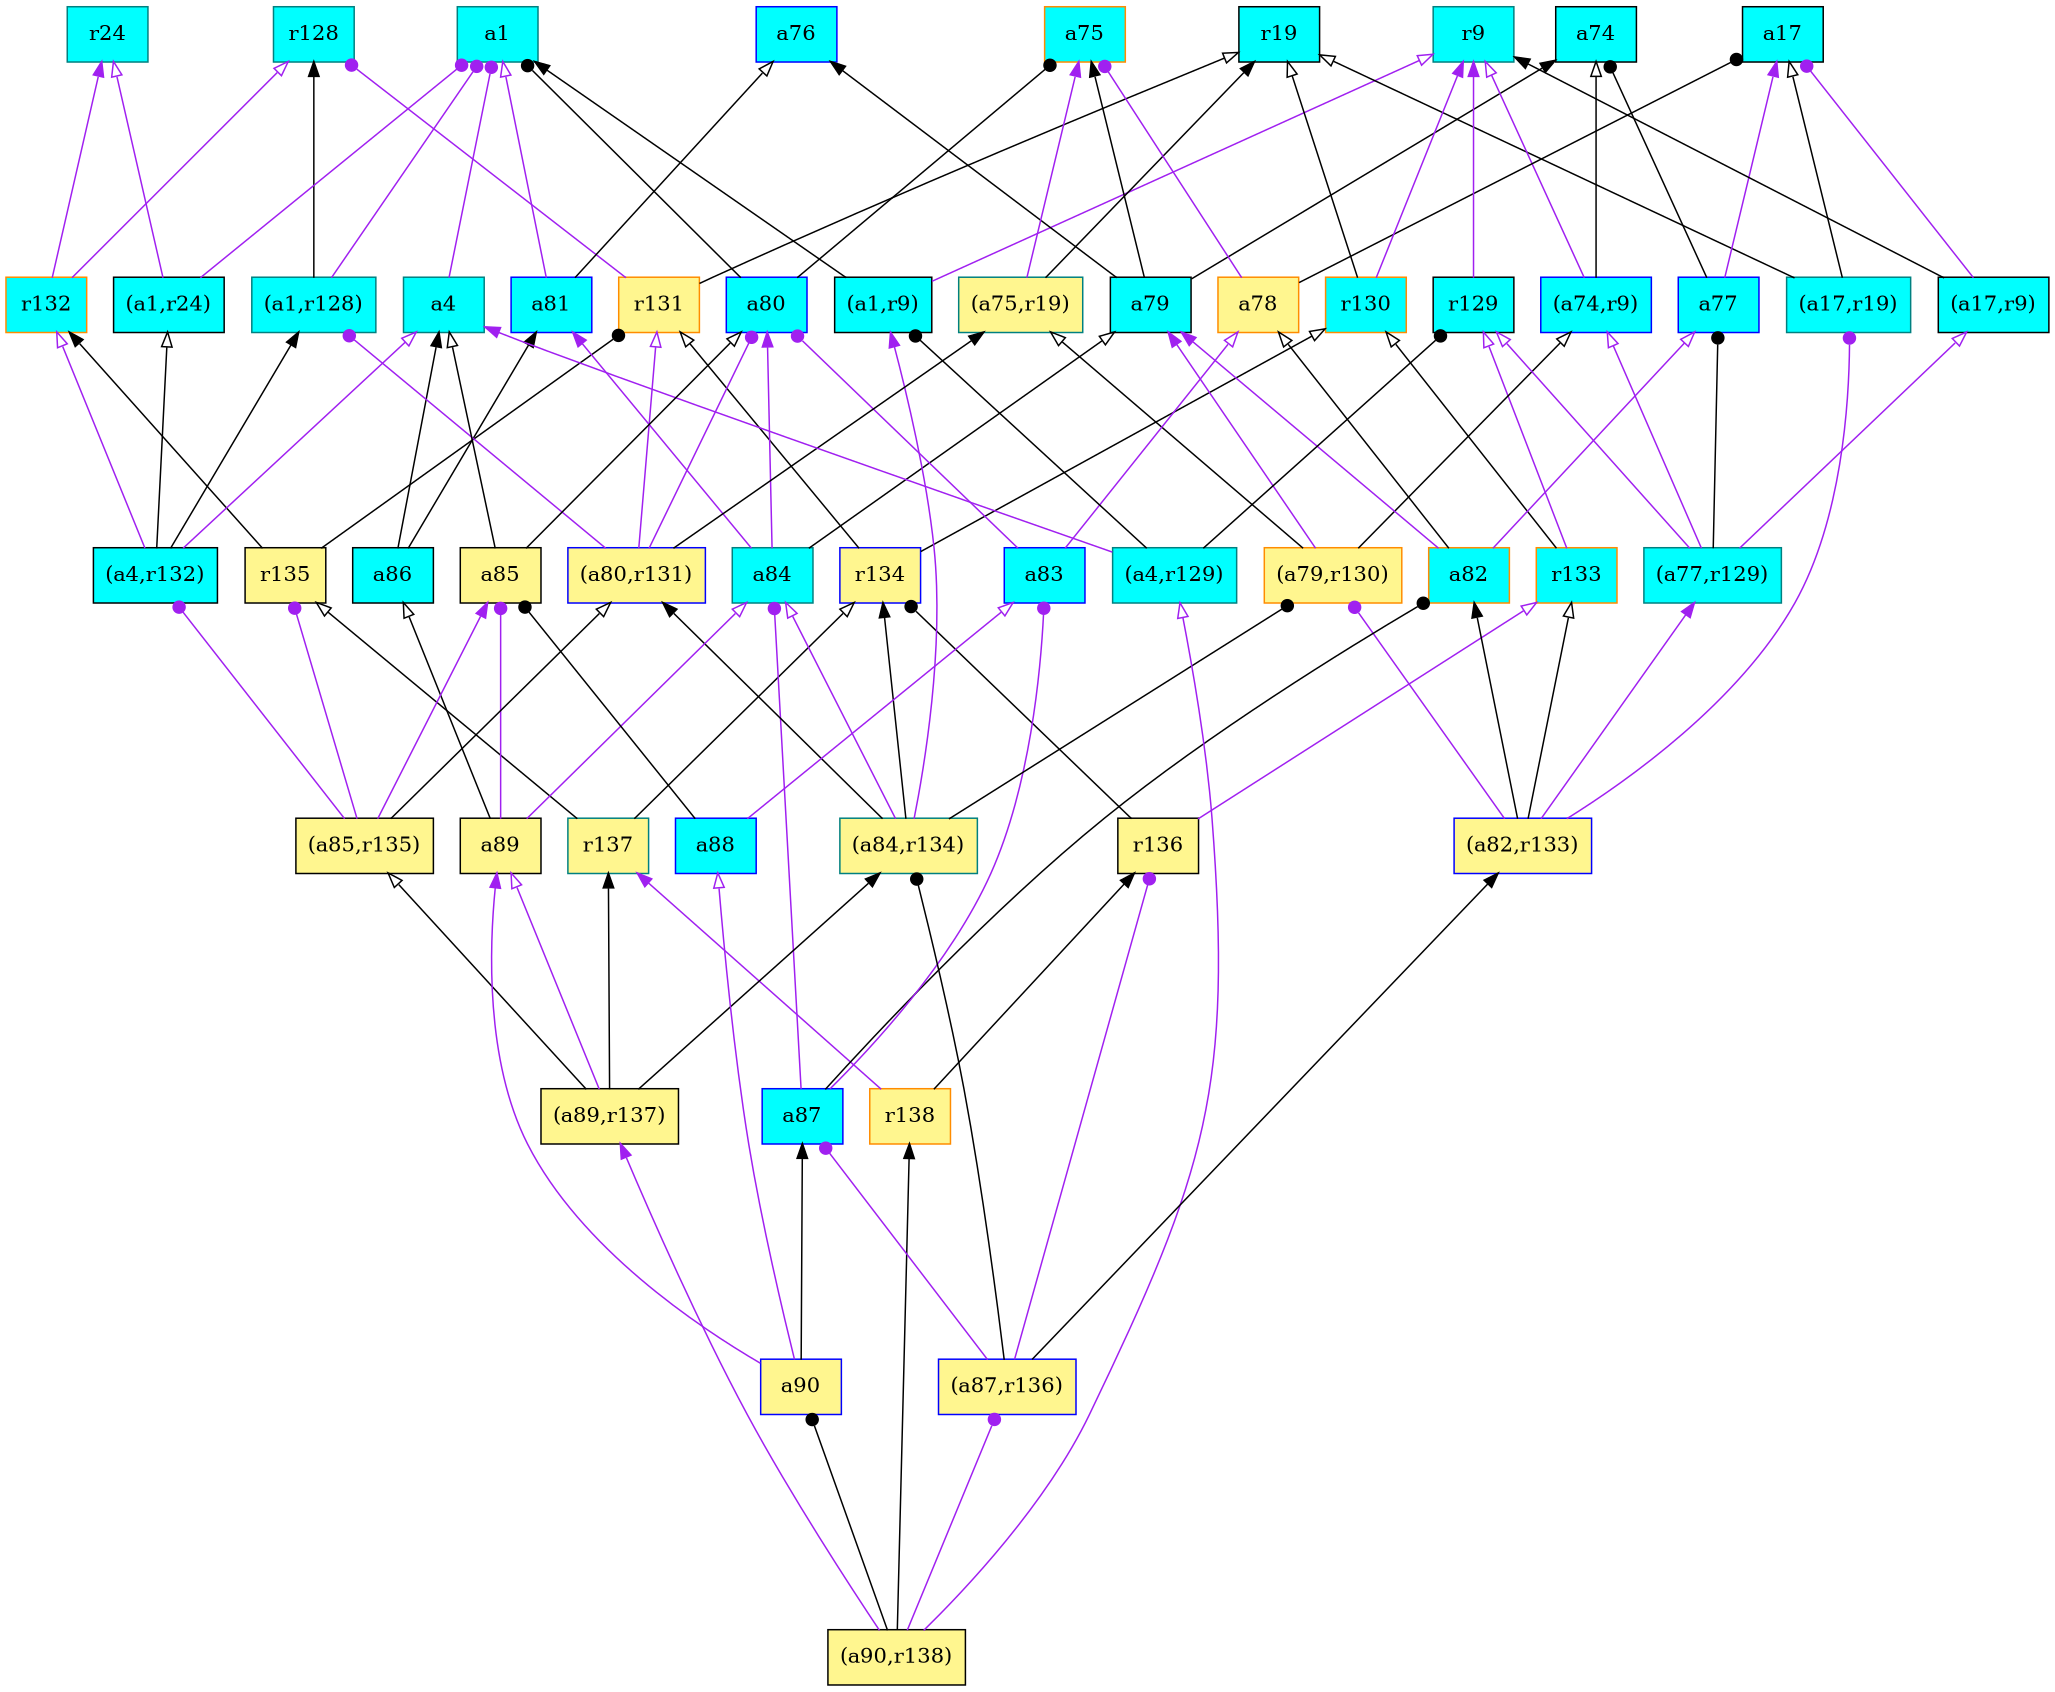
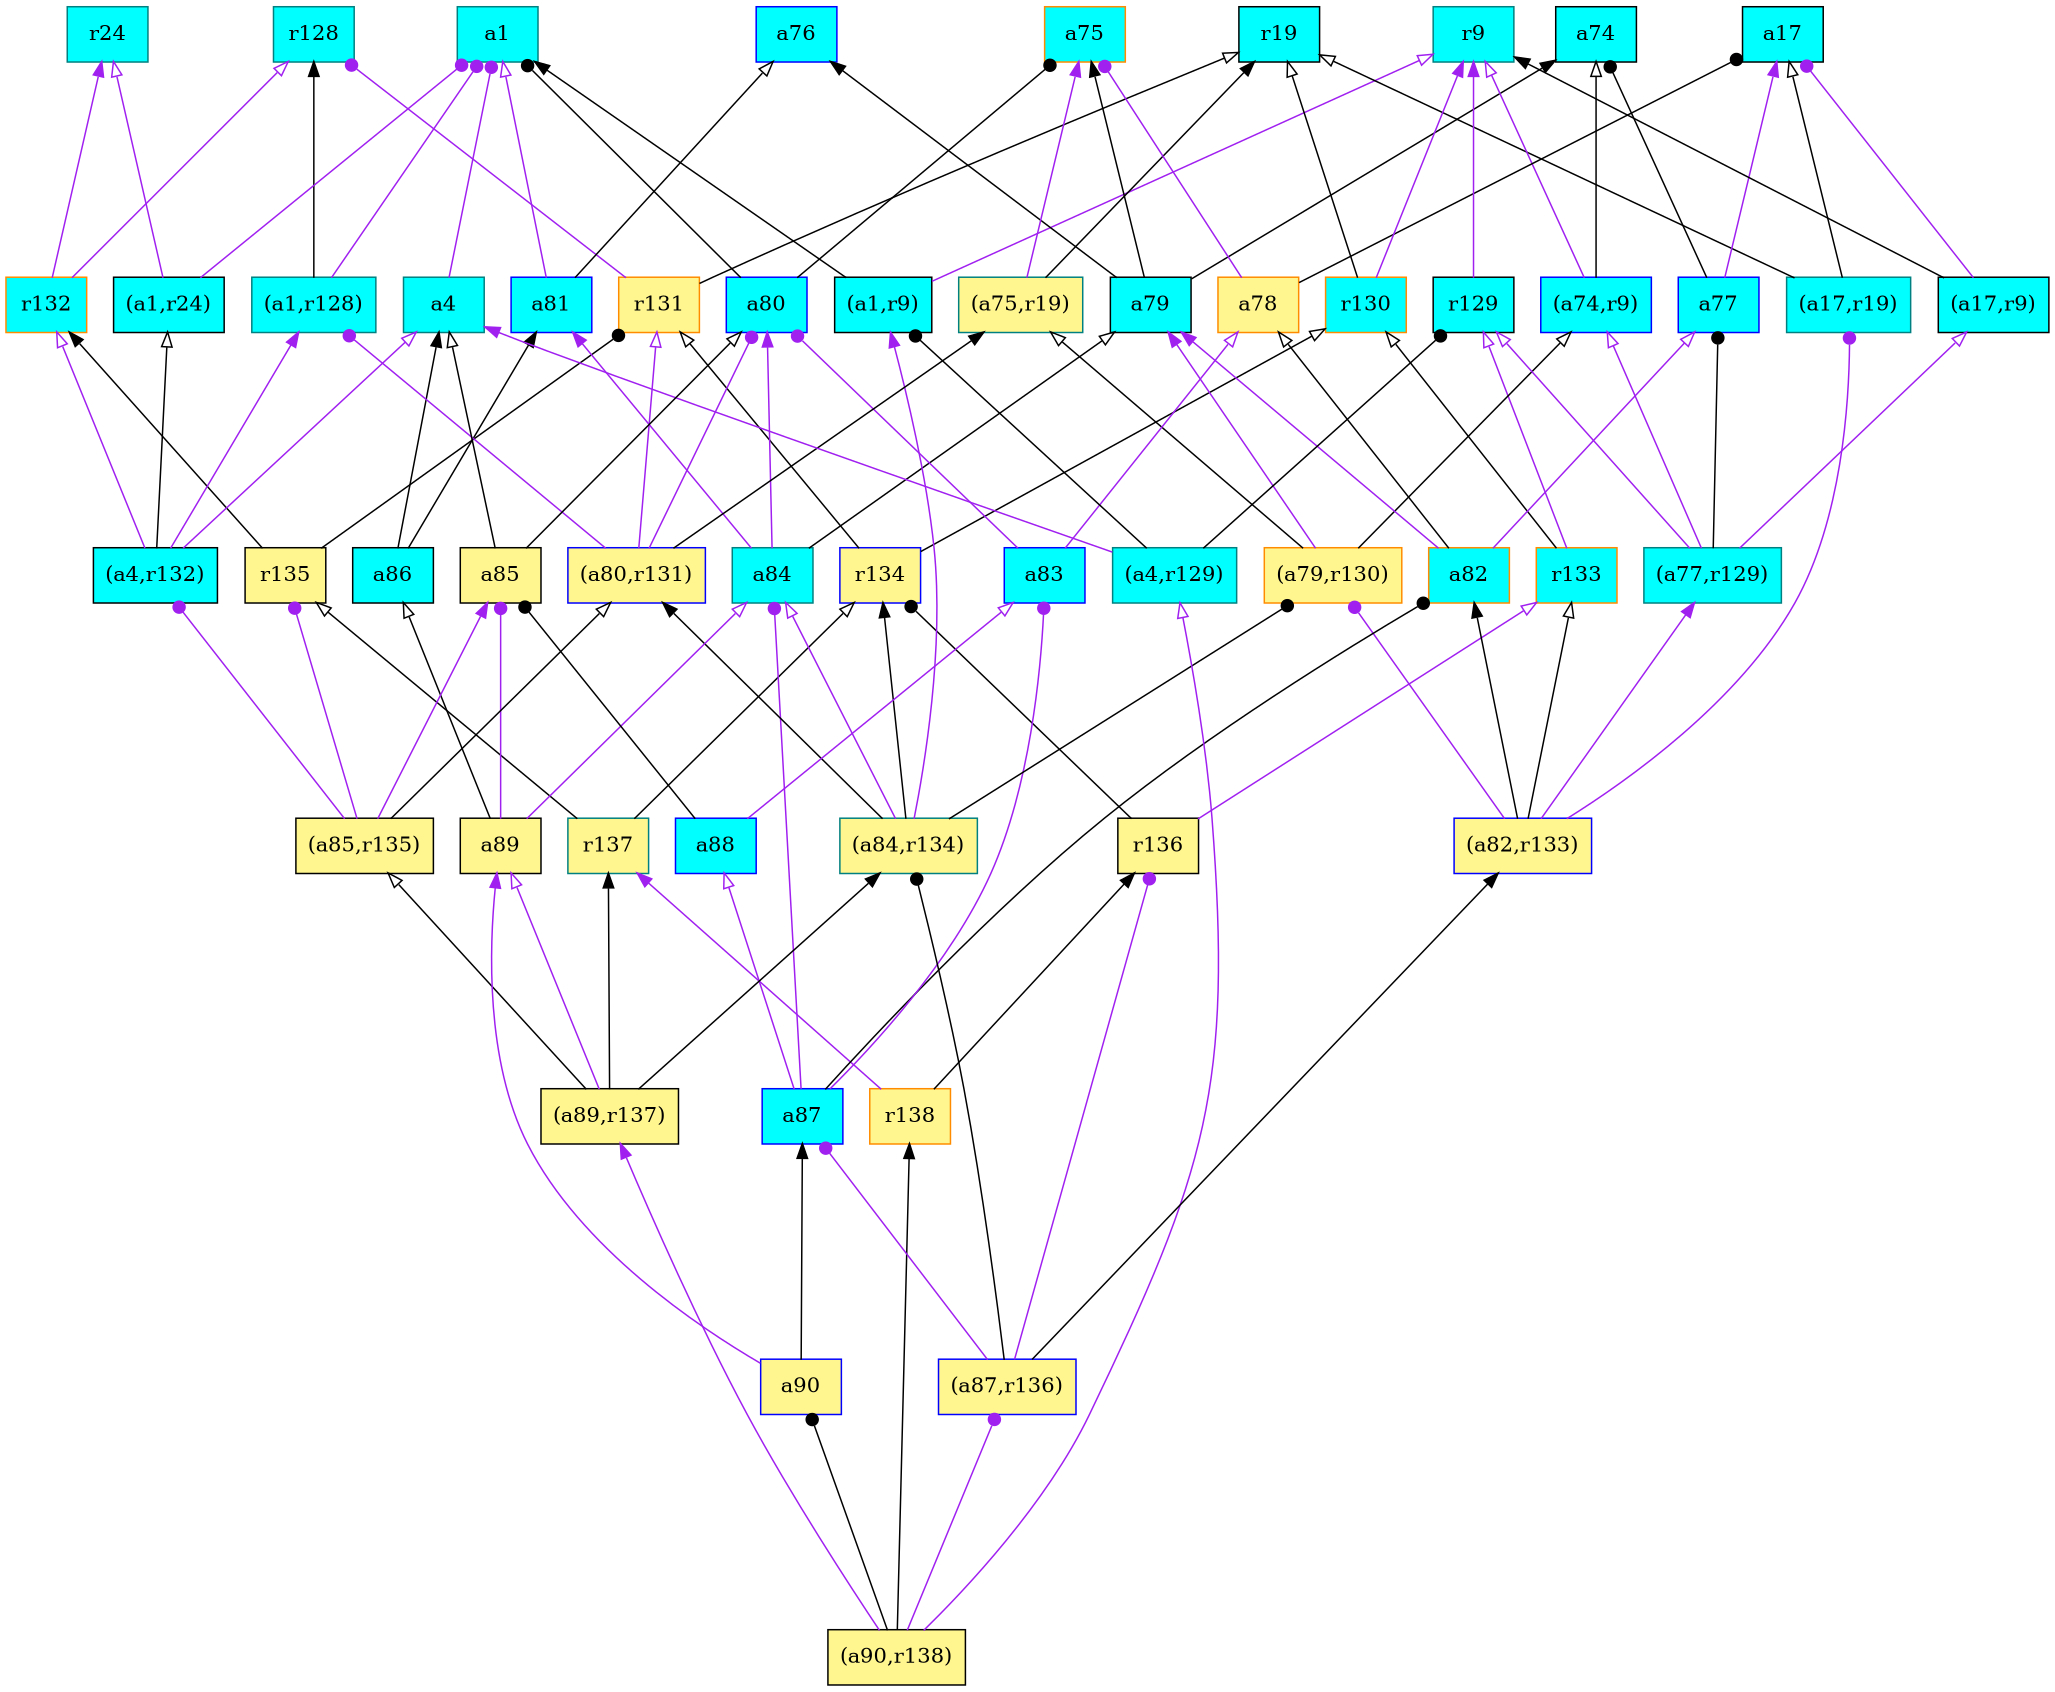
(231, 447) -> (231, 447)
(746, 1126) -> (765, 998)
